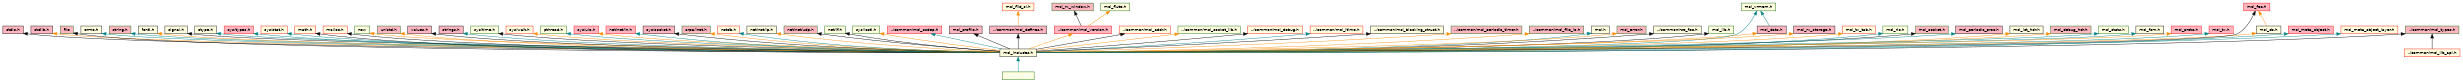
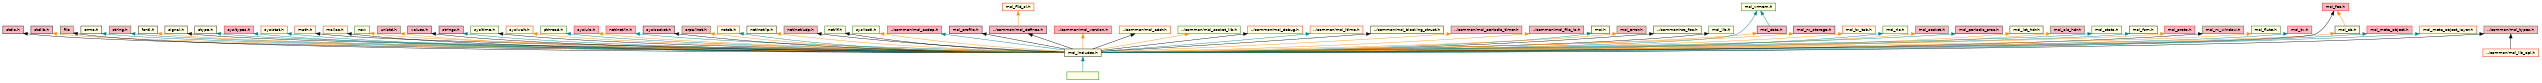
(1079, 20) -> (1650, 50)
(1097, 20) -> (1674, 48)
(2071, 30) -> (2067, 30)
(1474, 50) -> (1506, 49)
